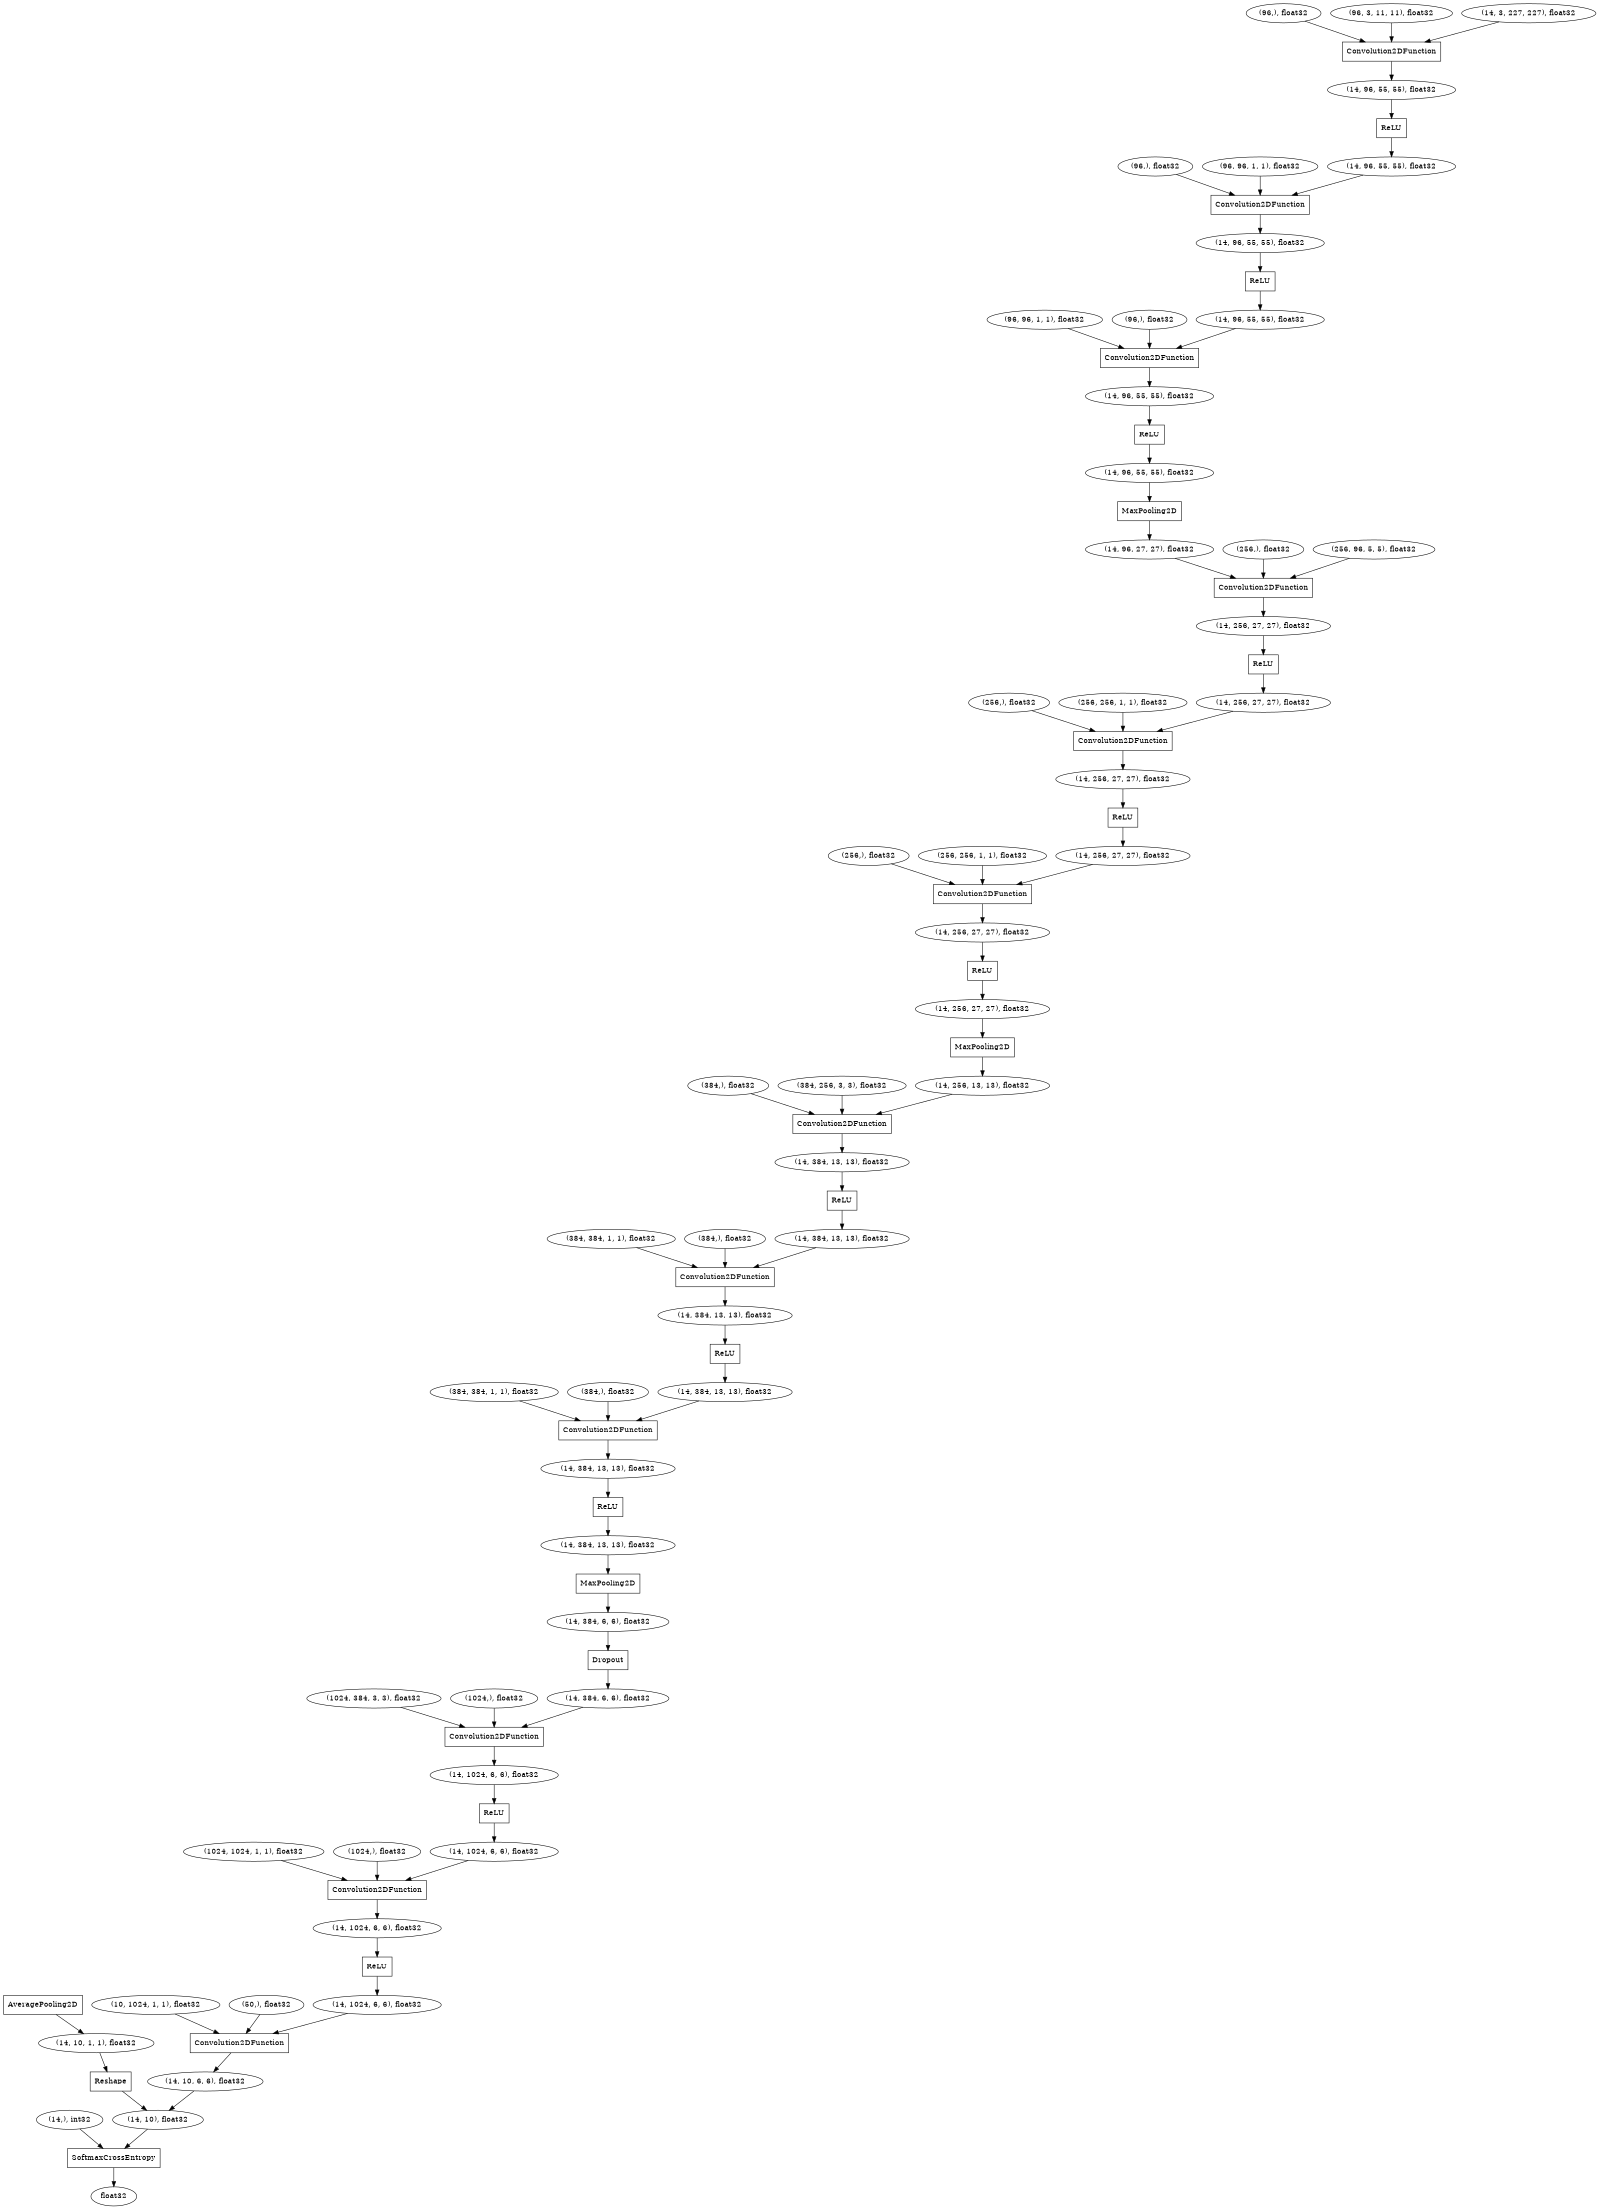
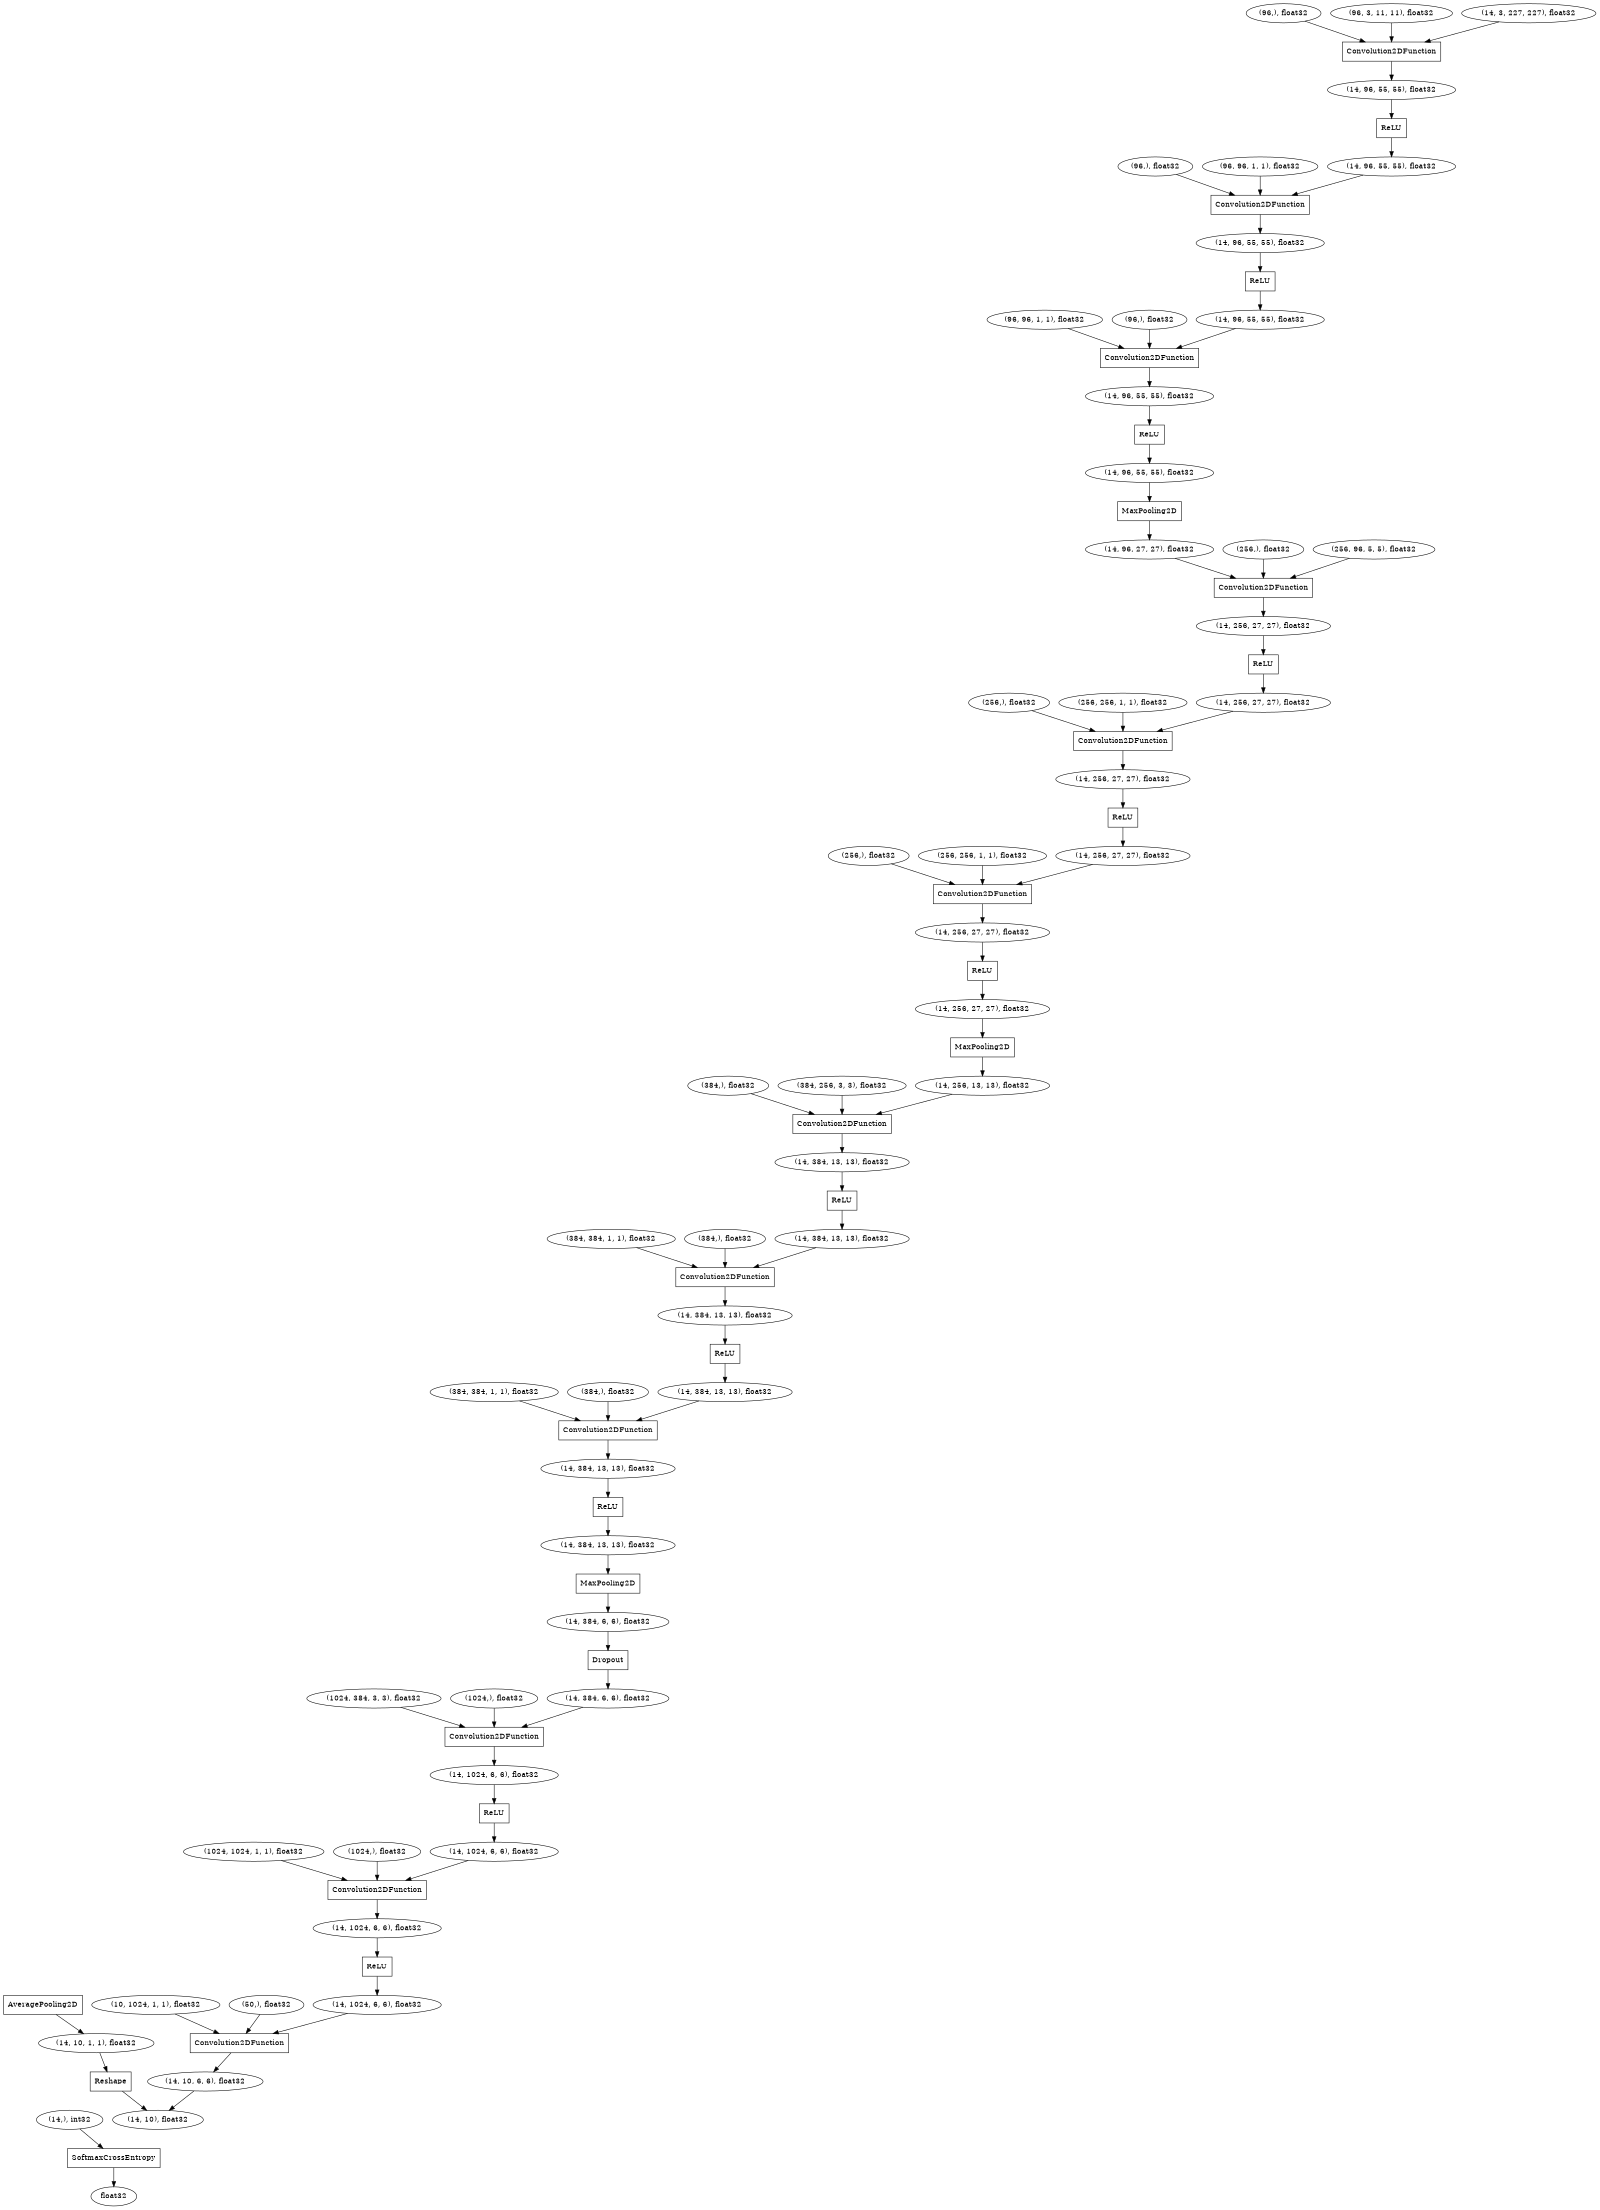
(138, 2137) -> none
